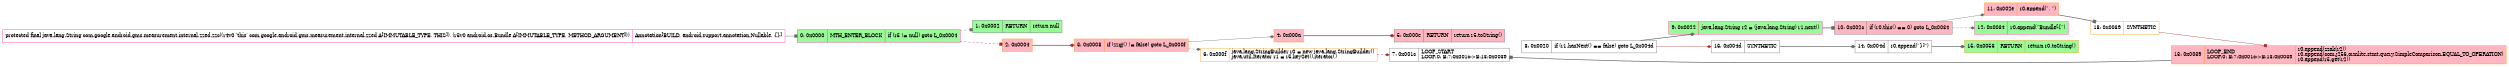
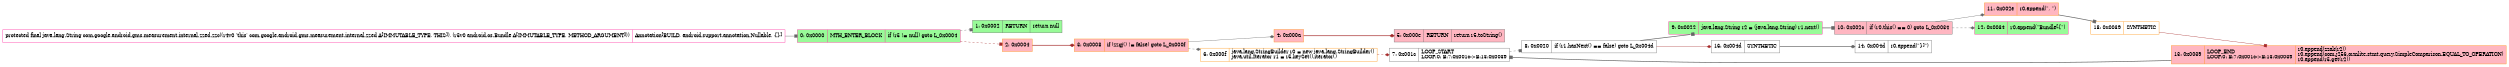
(1665, 38) -> (1665, 38)
(2021, 47) -> none
none -> (1514, 51)
